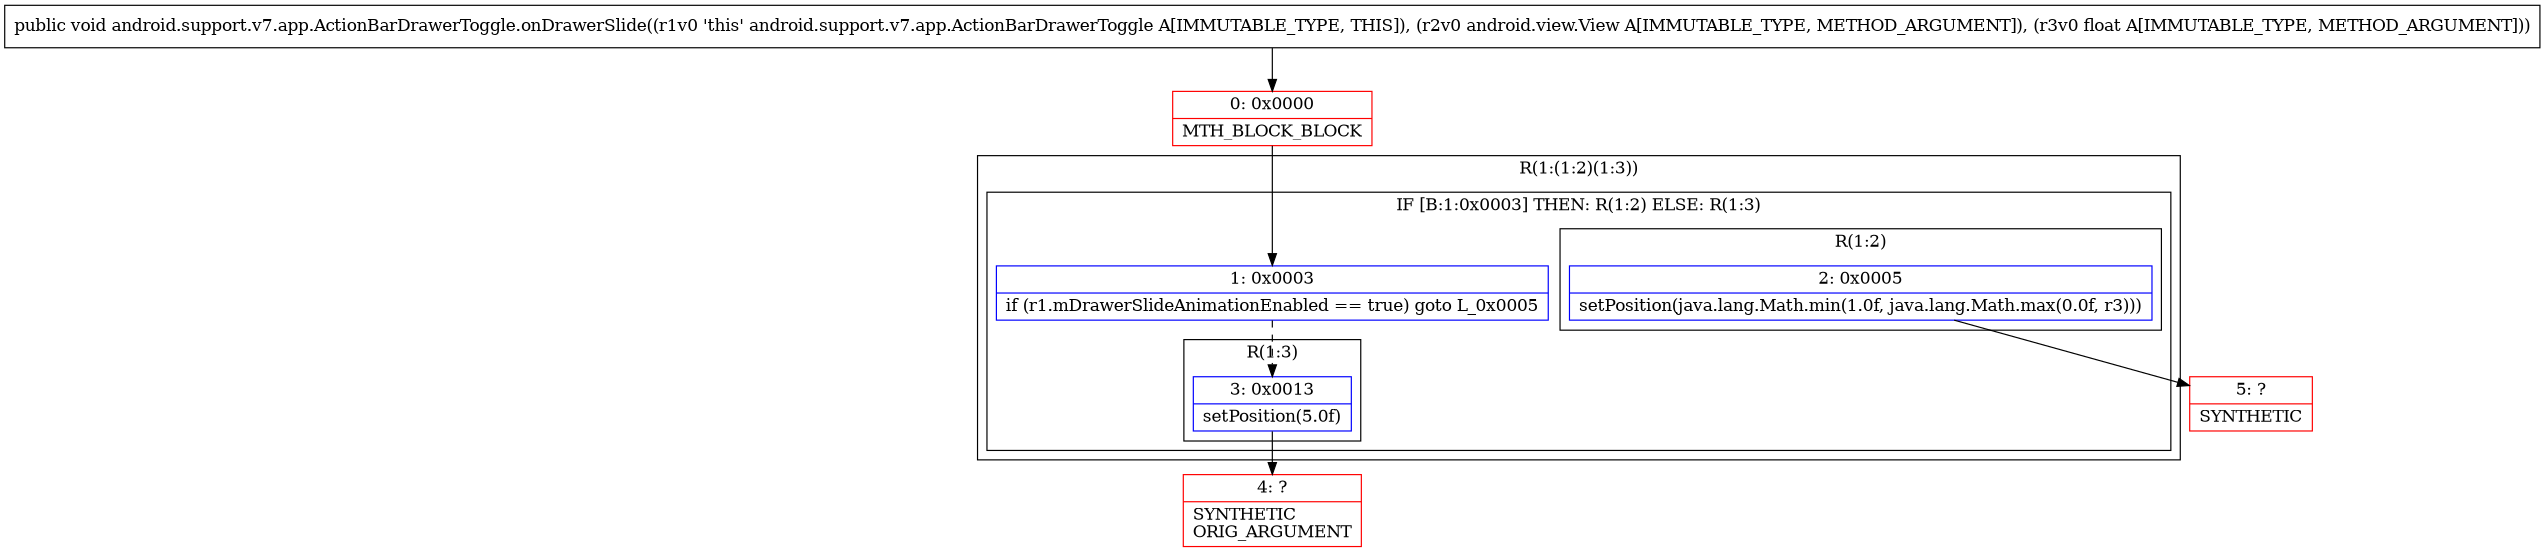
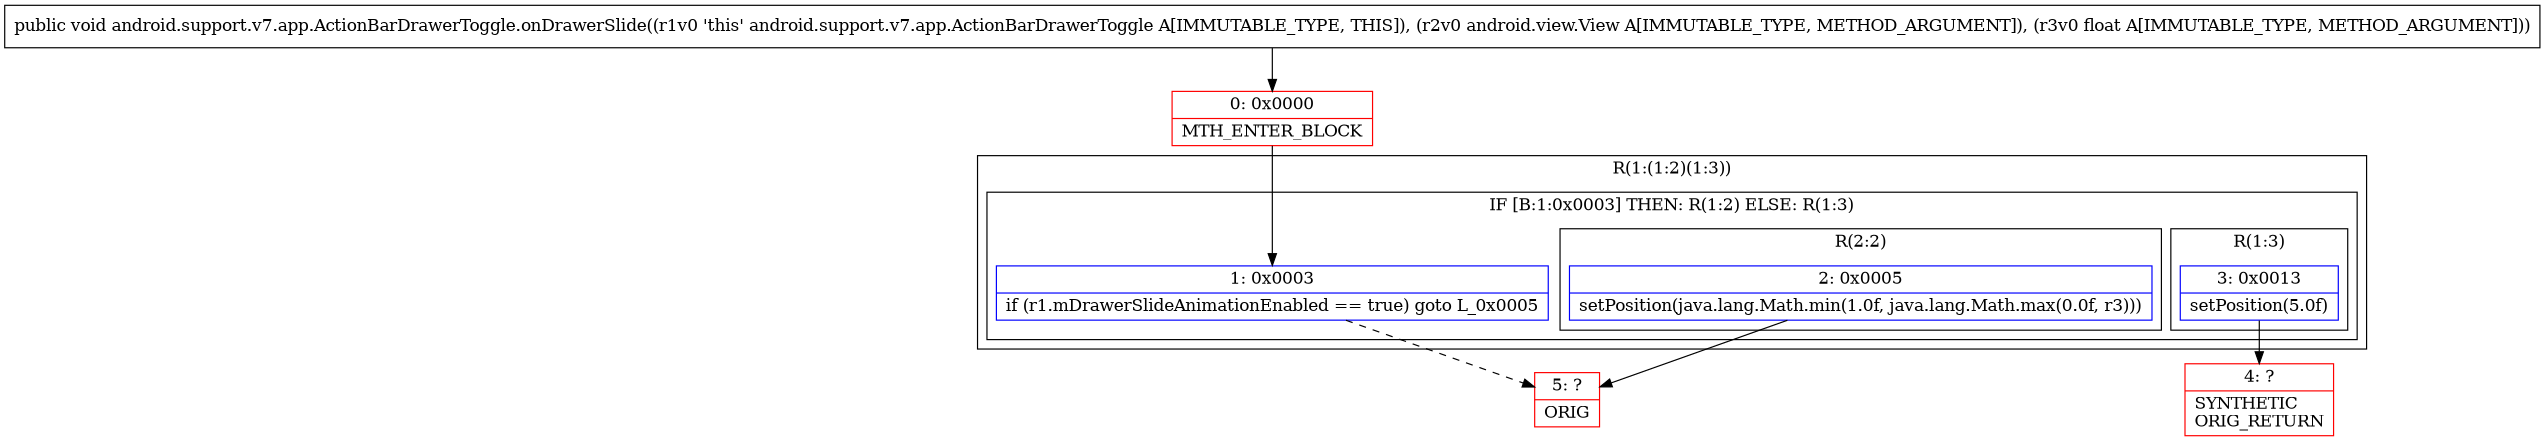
(1272, 131) -> (1272, 131)
(1861, 242) -> (1861, 242)
(1272, 347) -> (1448, 356)
(2251, 417) -> (1567, 413)
(1272, 532) -> (2259, 422)
